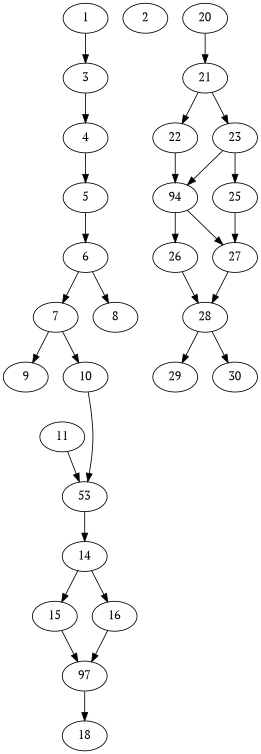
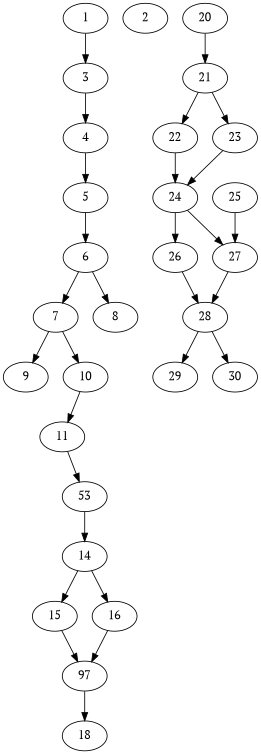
(235, 164) -> none
(175, 198) -> (175, 198)
(93, 433) -> (75, 403)
